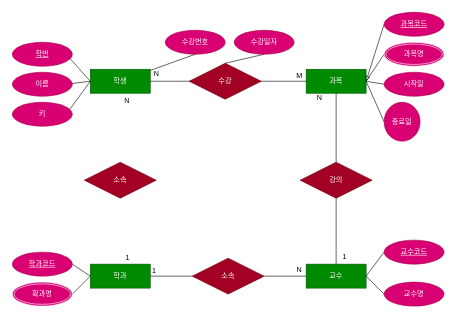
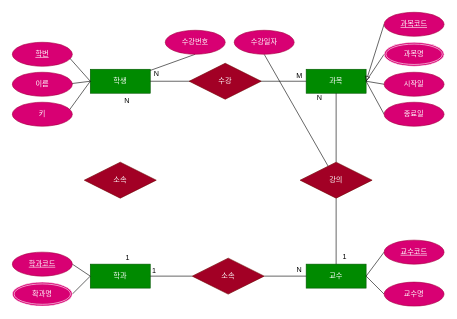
(245, 59) -> (296, 110)
(402, 122) -> (414, 114)
